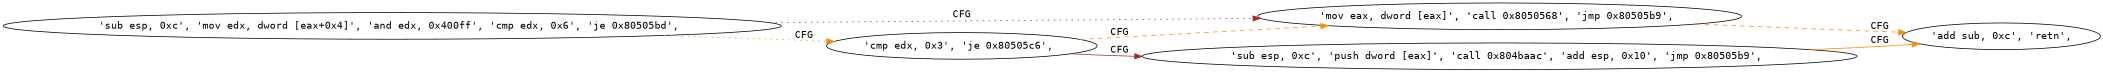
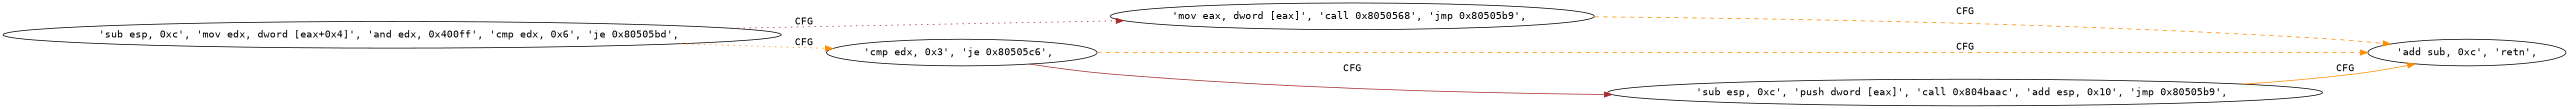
(1200, 33) -> (1729, 53)
